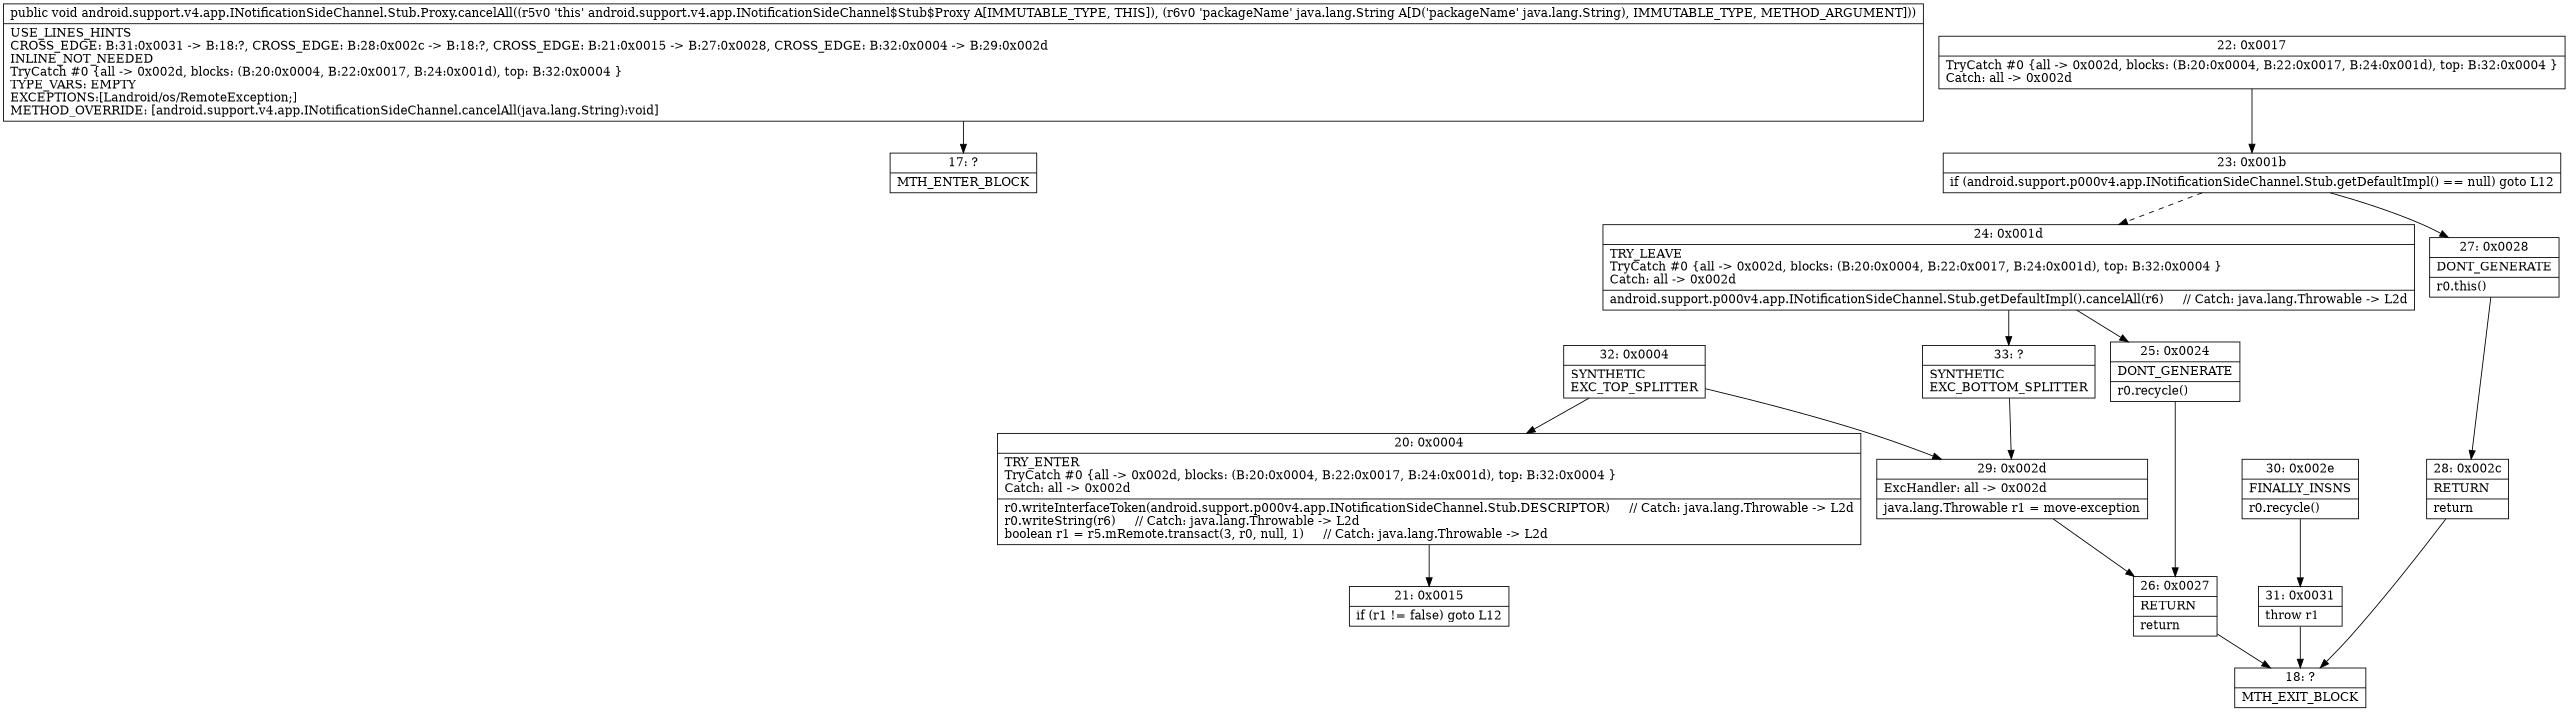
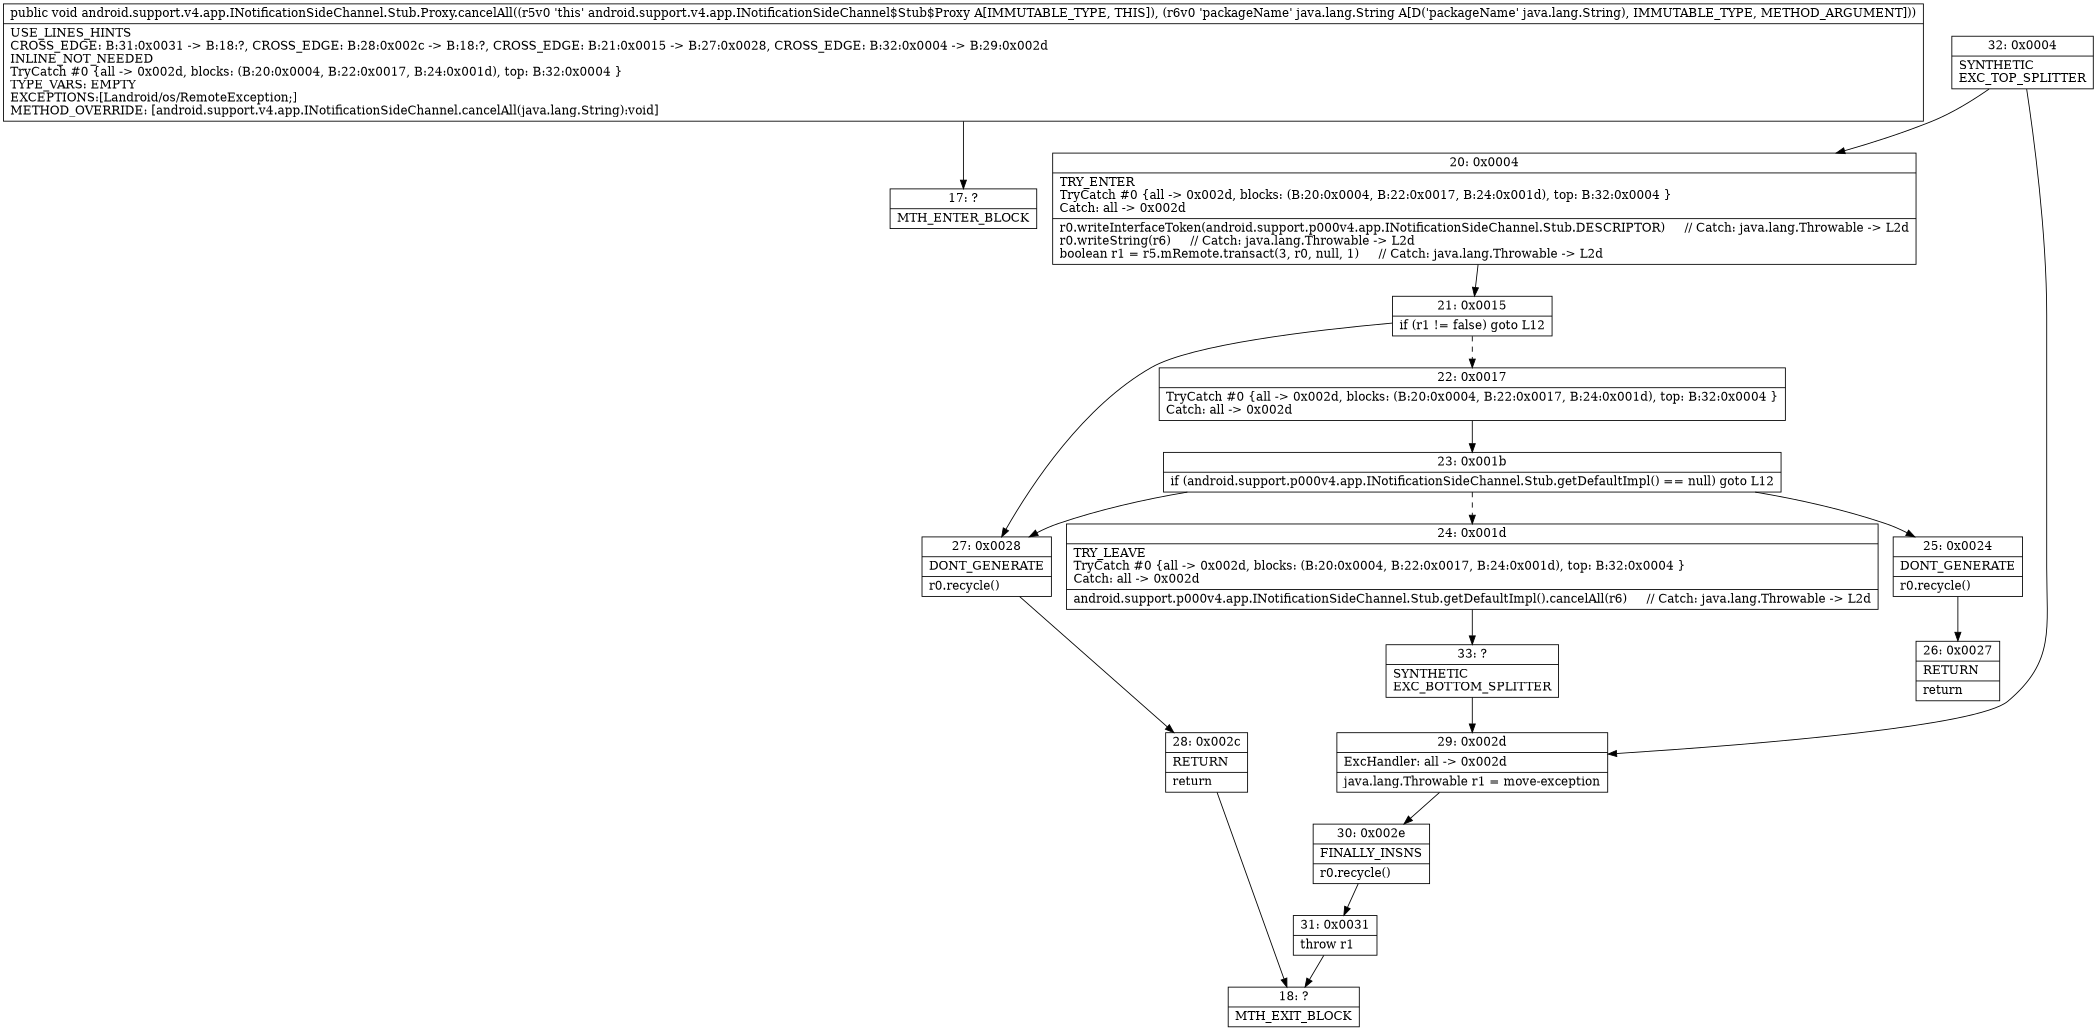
(2462, 287) -> (964, 586)
(2099, 324) -> (1832, 508)
none -> (1472, 348)
none -> (1163, 362)
(2090, 545) -> (1425, 805)
(2240, 649) -> none
